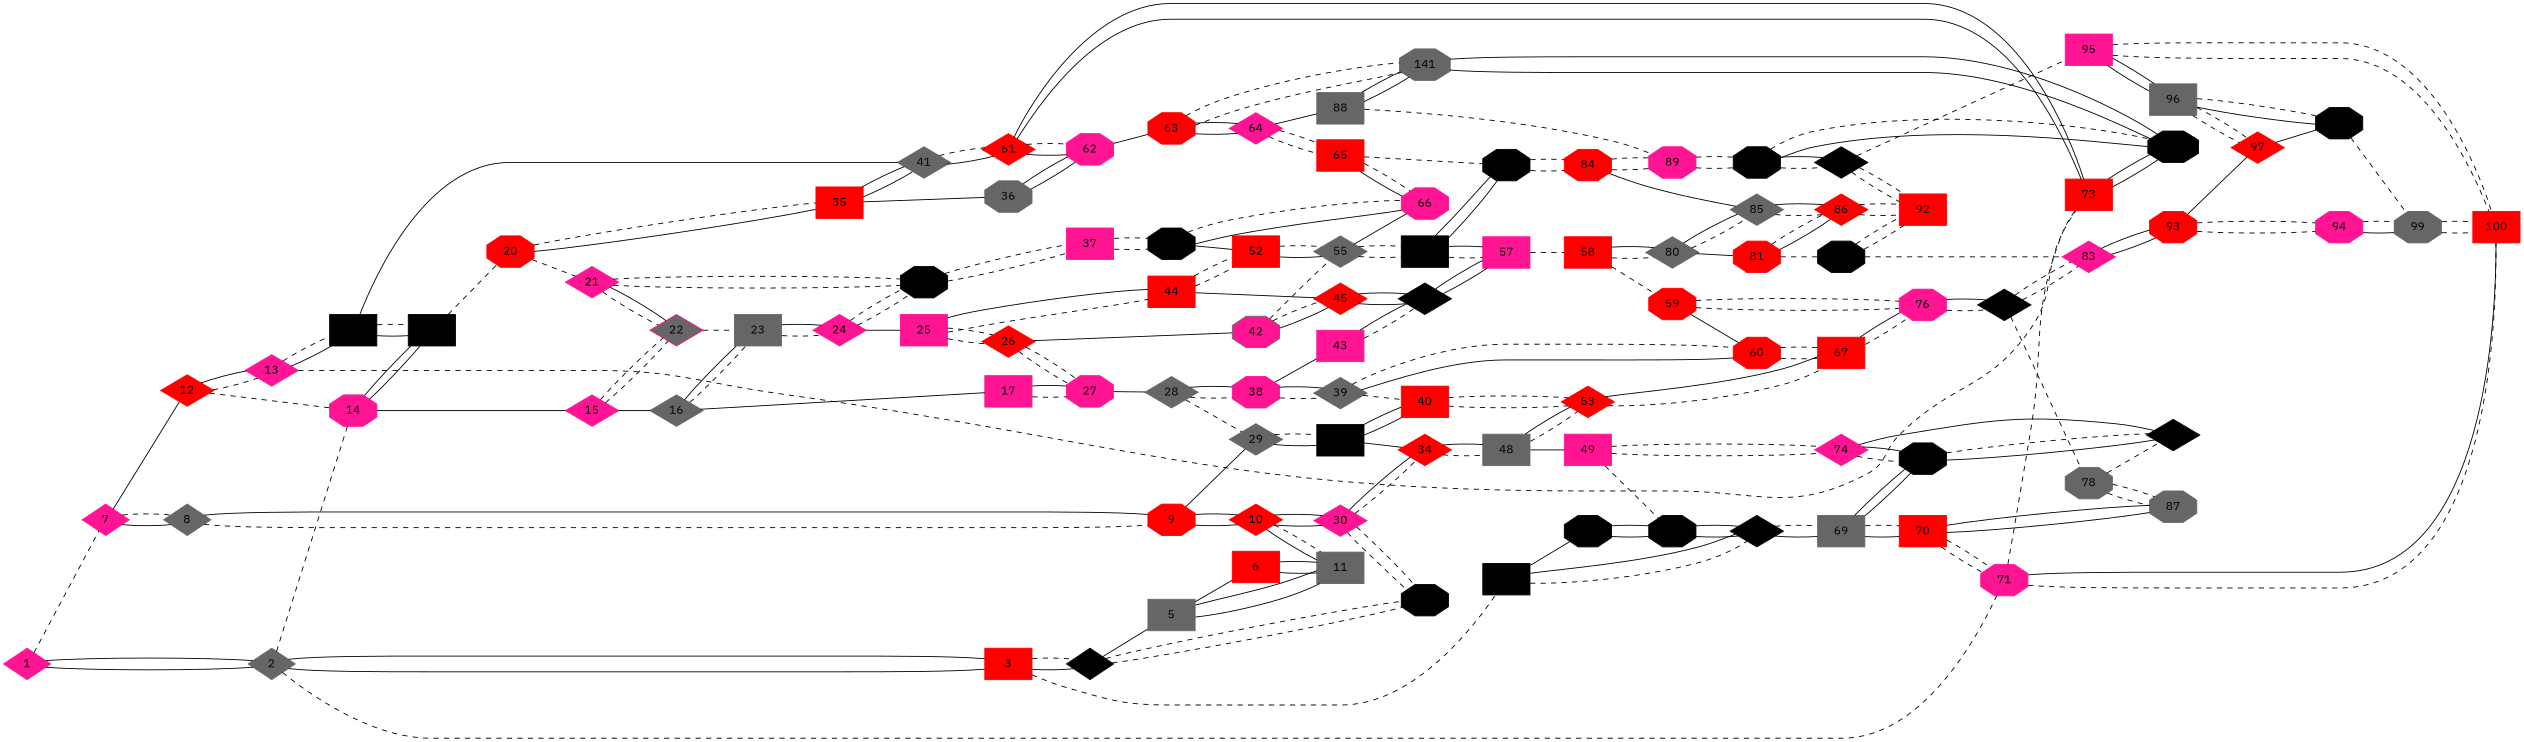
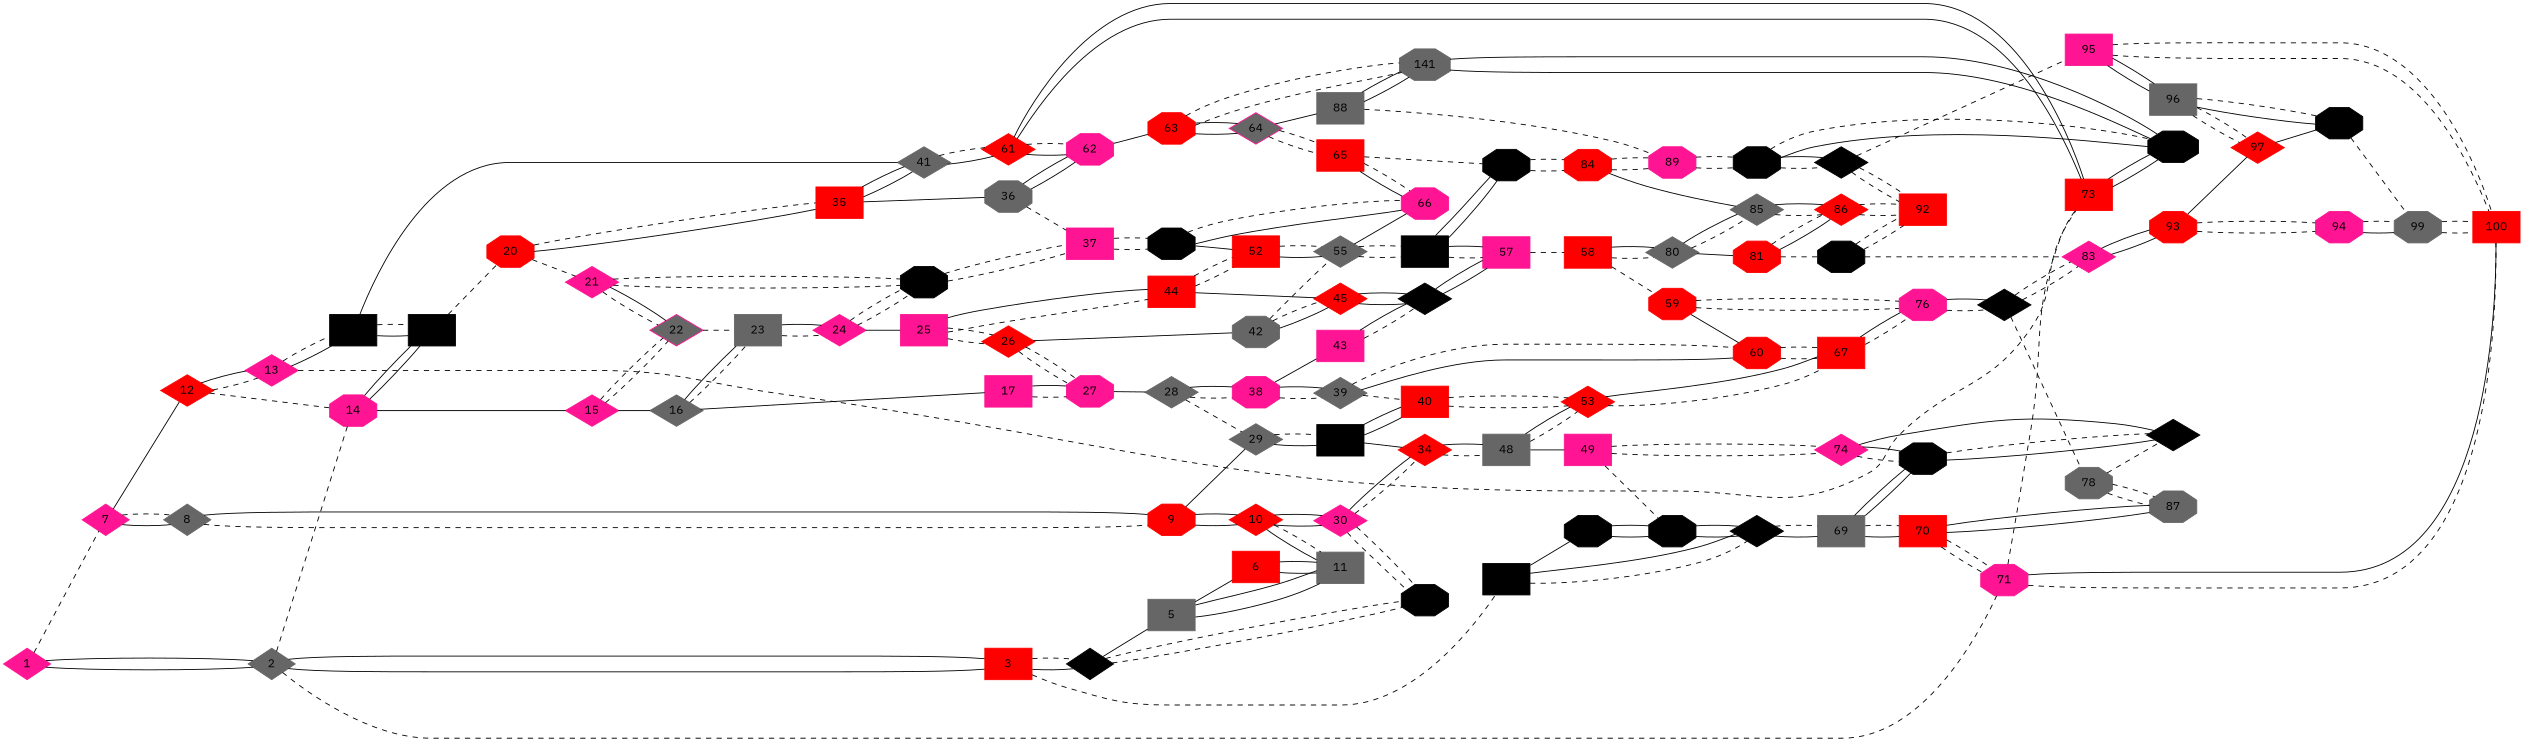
(1256, 128) -> (1256, 128)
none -> (1046, 219)
(1256, 332) -> (1256, 332)
